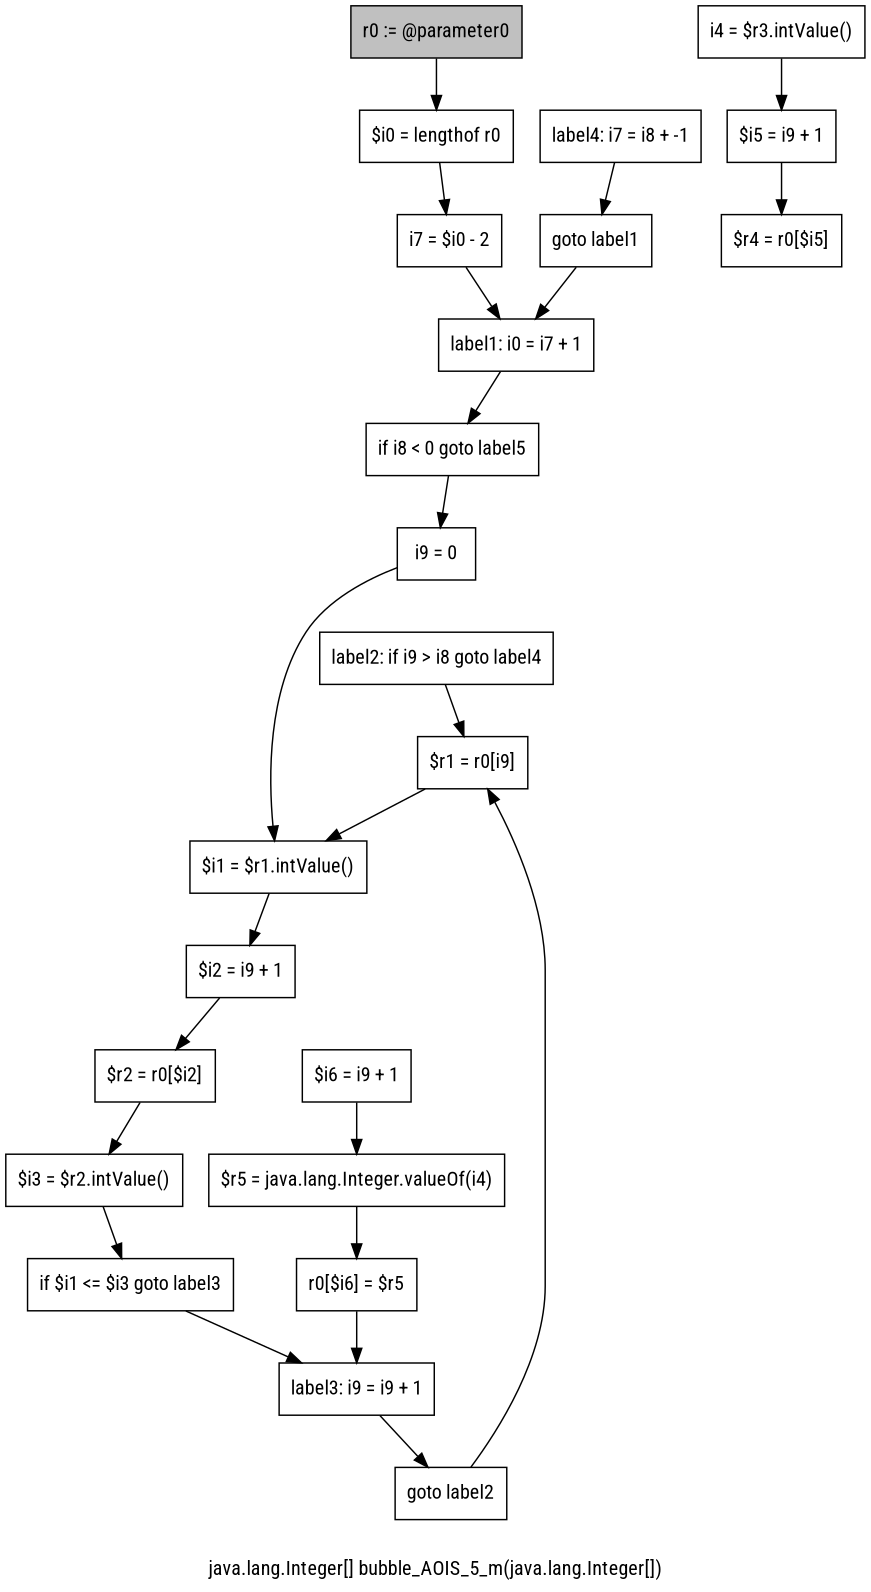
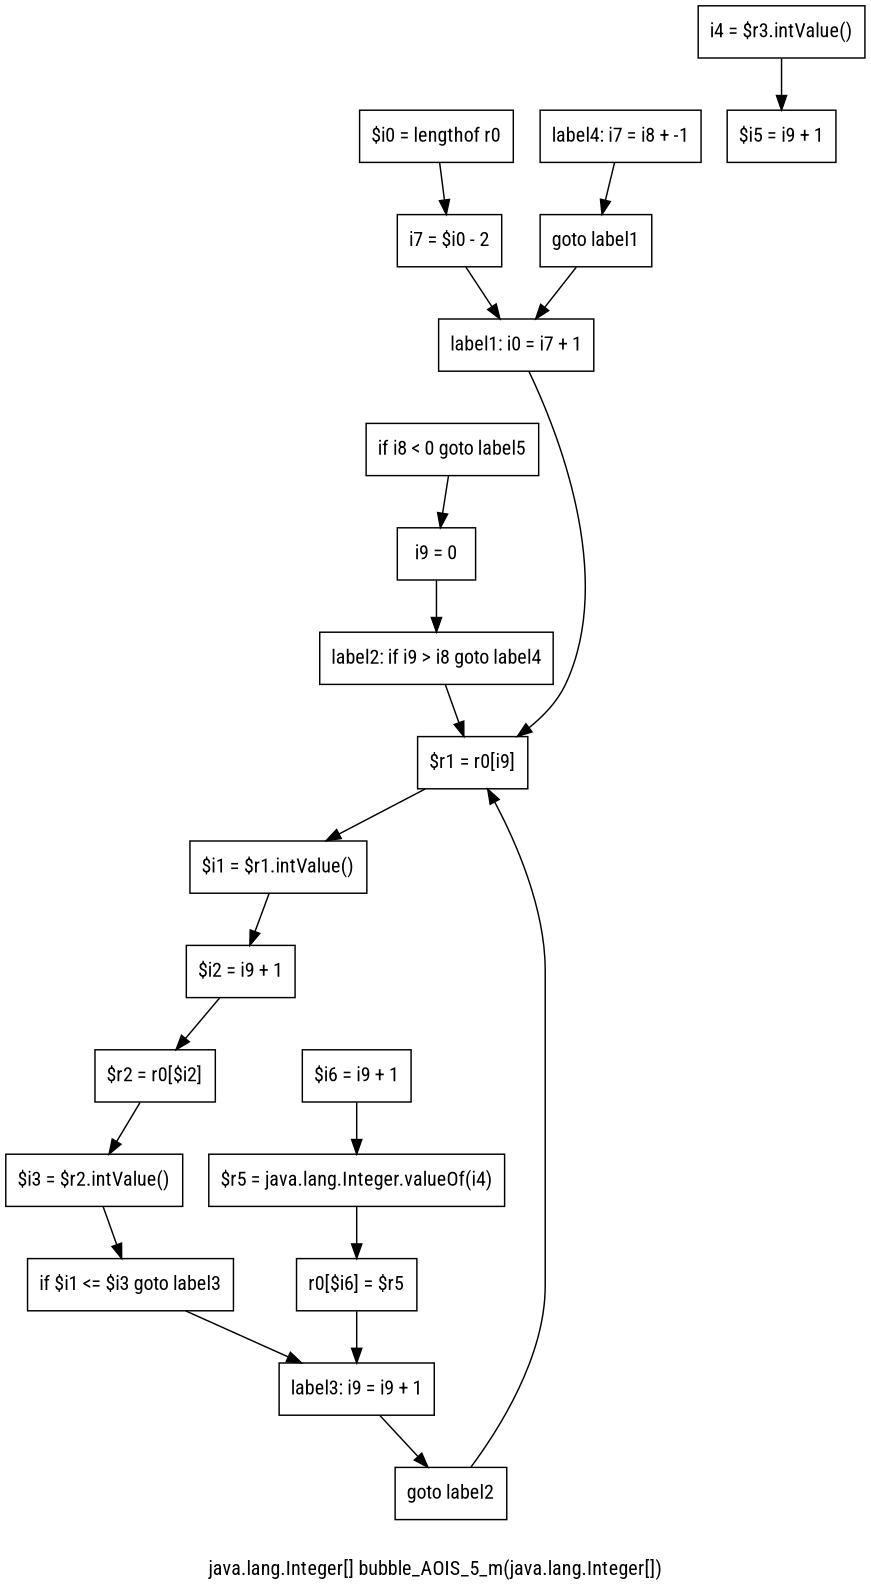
(436, 32) -> none
(782, 241) -> none
(488, 391) -> (584, 553)
(287, 671) -> (436, 599)
